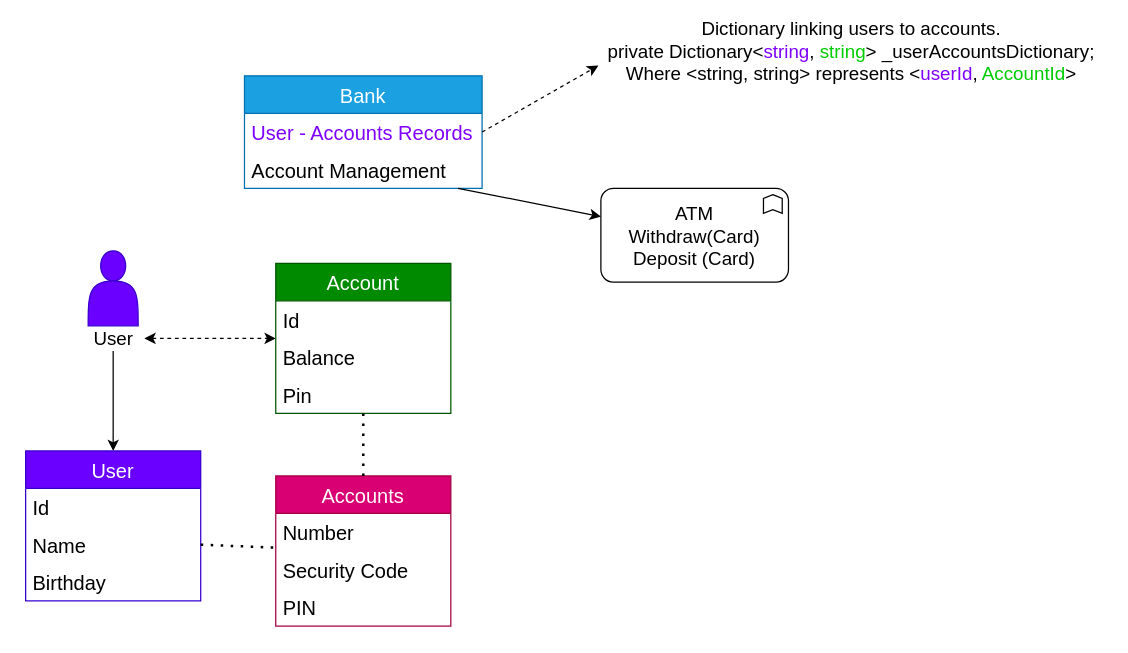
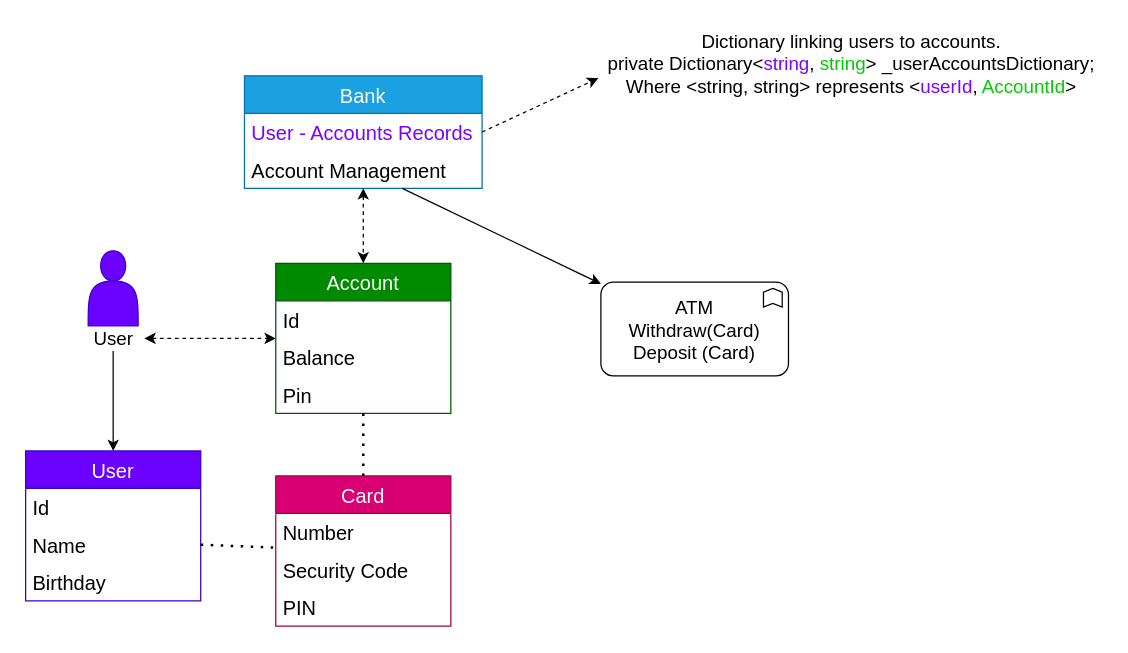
(851, 51) -> (851, 63)
none -> (363, 225)
(694, 235) -> (694, 329)
(363, 496) -> (363, 496)
